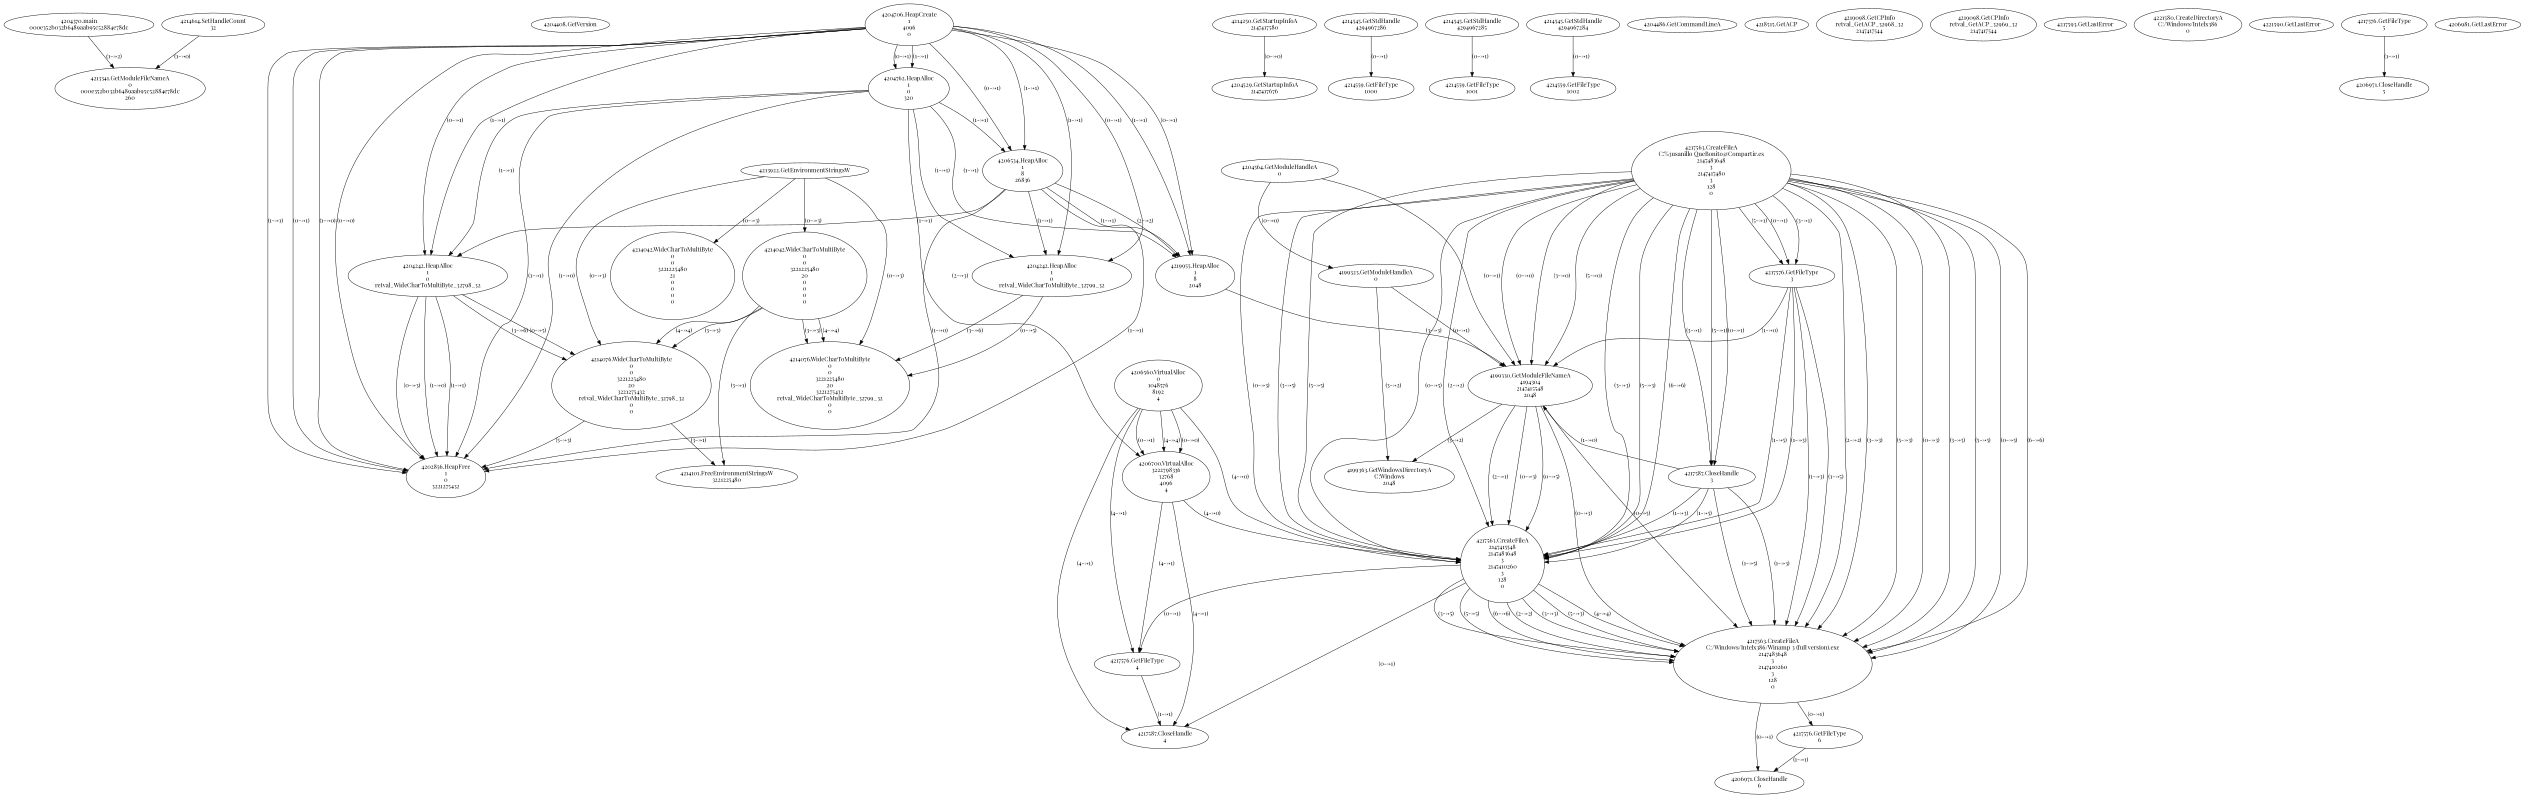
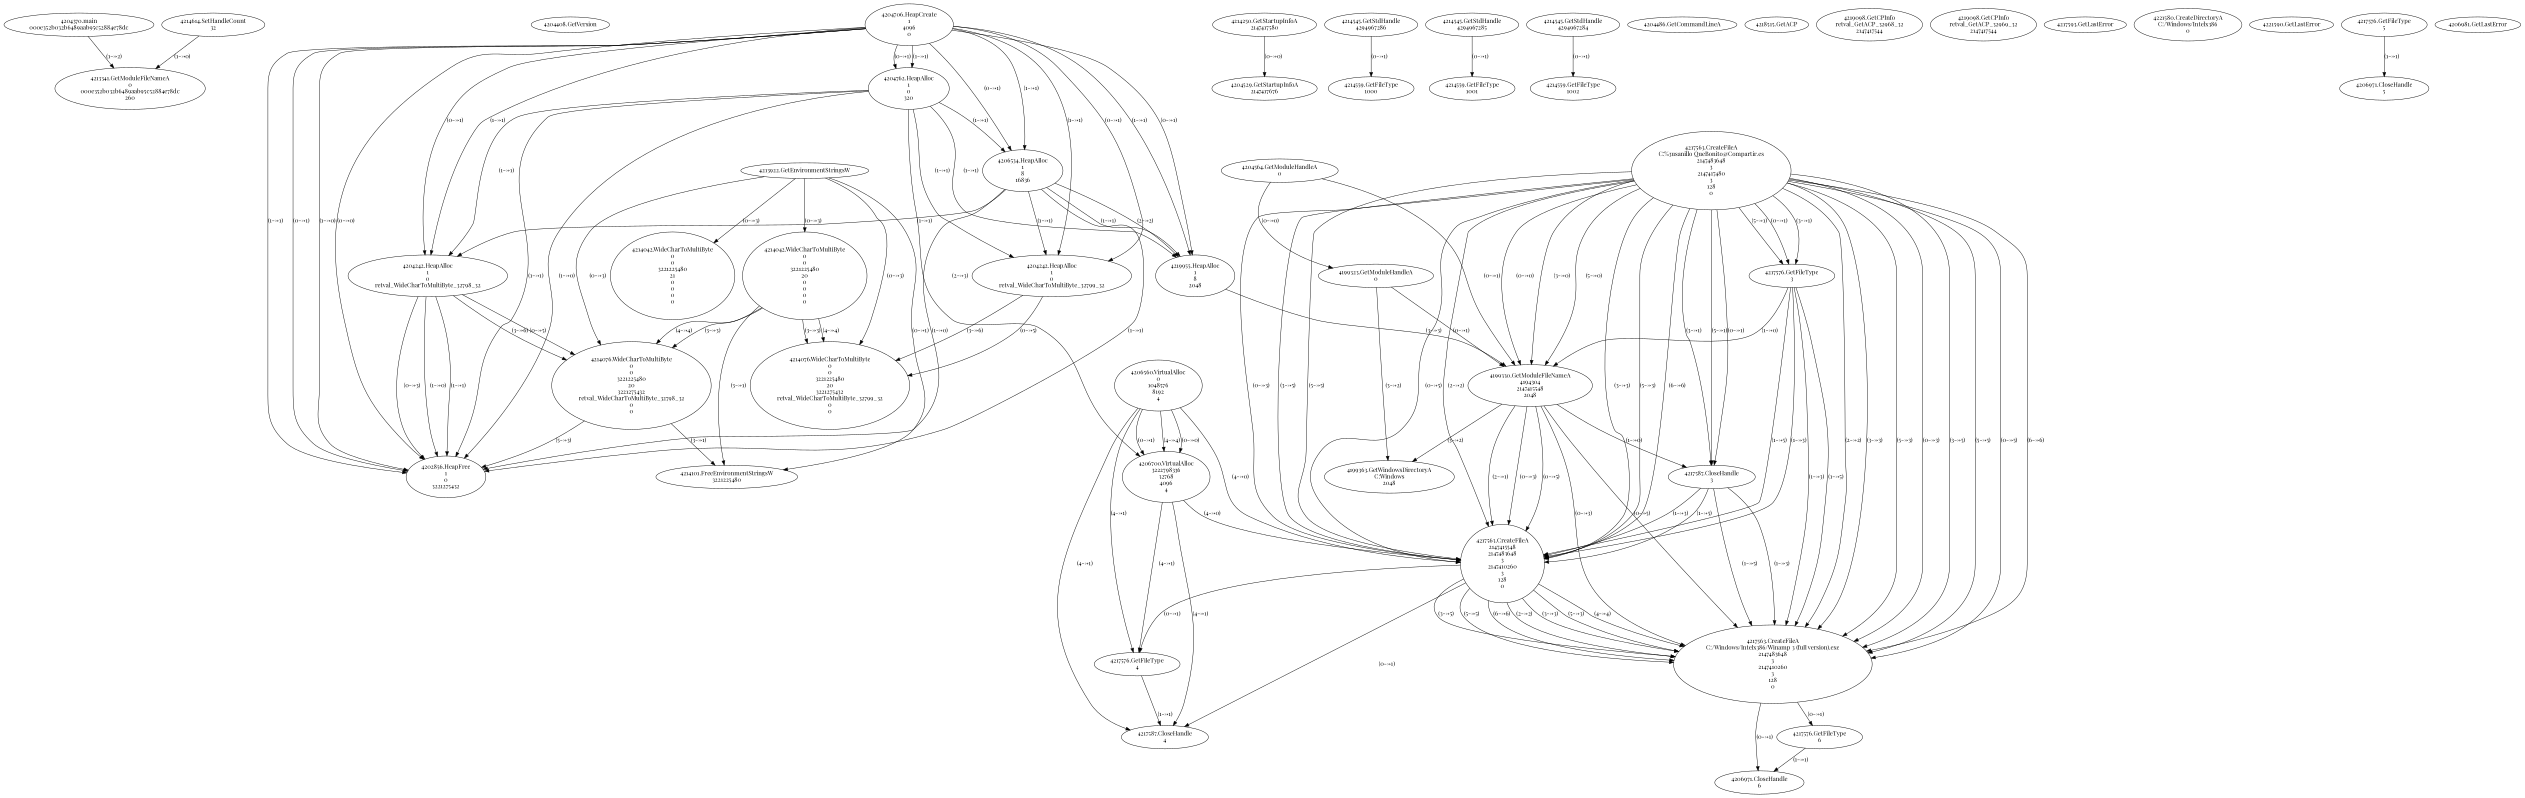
(1023, 171) -> (1023, 171)
none -> (913, 340)
(1606, 451) -> (1618, 439)
